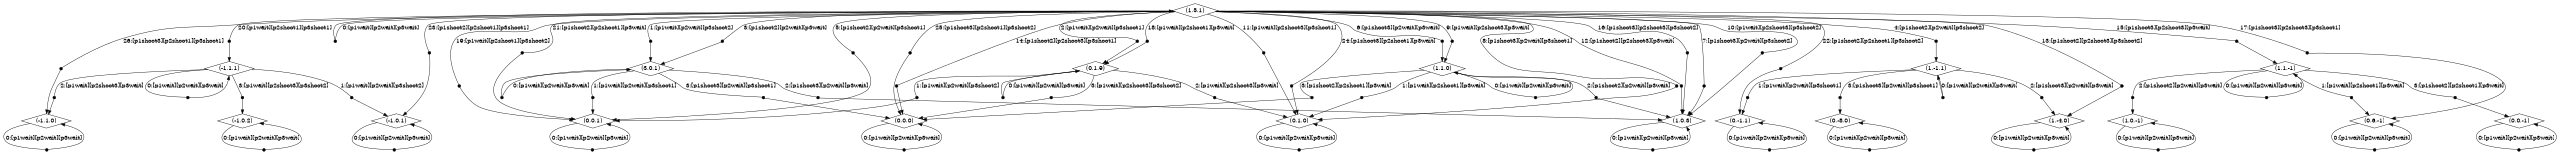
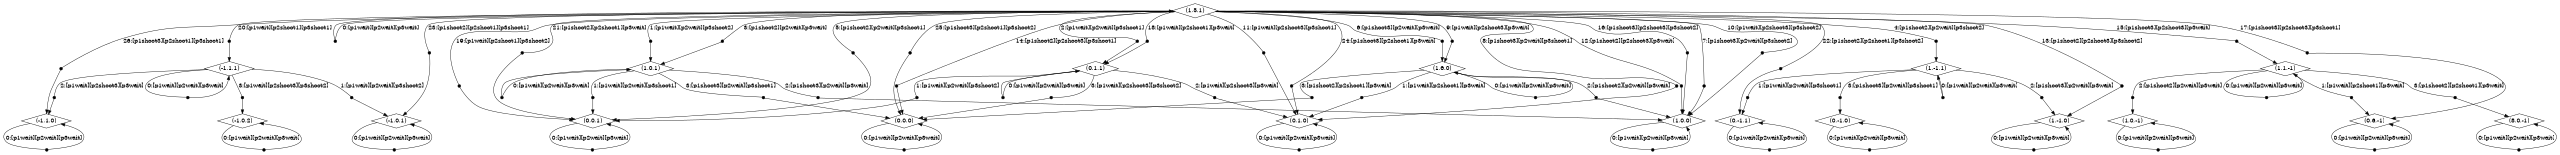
(651, 69) -> (651, 69)
(1095, 69) -> (1095, 69)
(1442, 69) -> (1442, 69)
(1682, 121) -> (1682, 121)
(1840, 121) -> (1840, 121)
(2059, 121) -> (2059, 121)
(2519, 121) -> (2519, 121)
